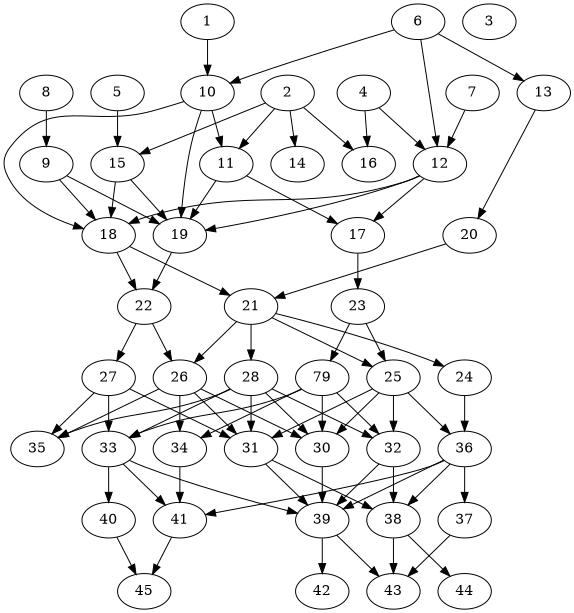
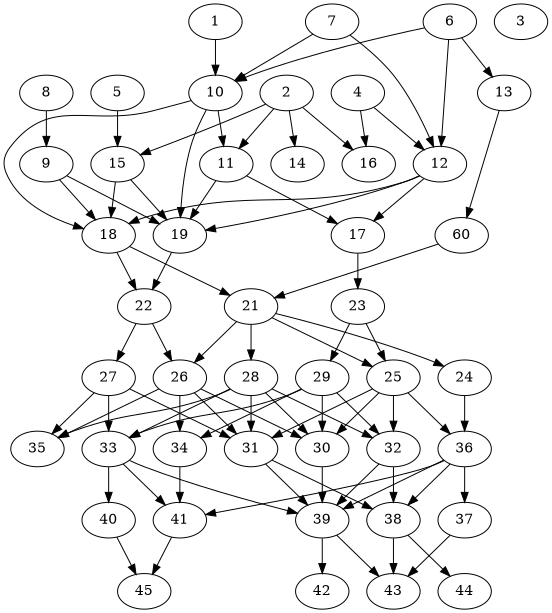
none -> (278, 55)
(470, 235) -> (462, 235)
(322, 378) -> (322, 378)
